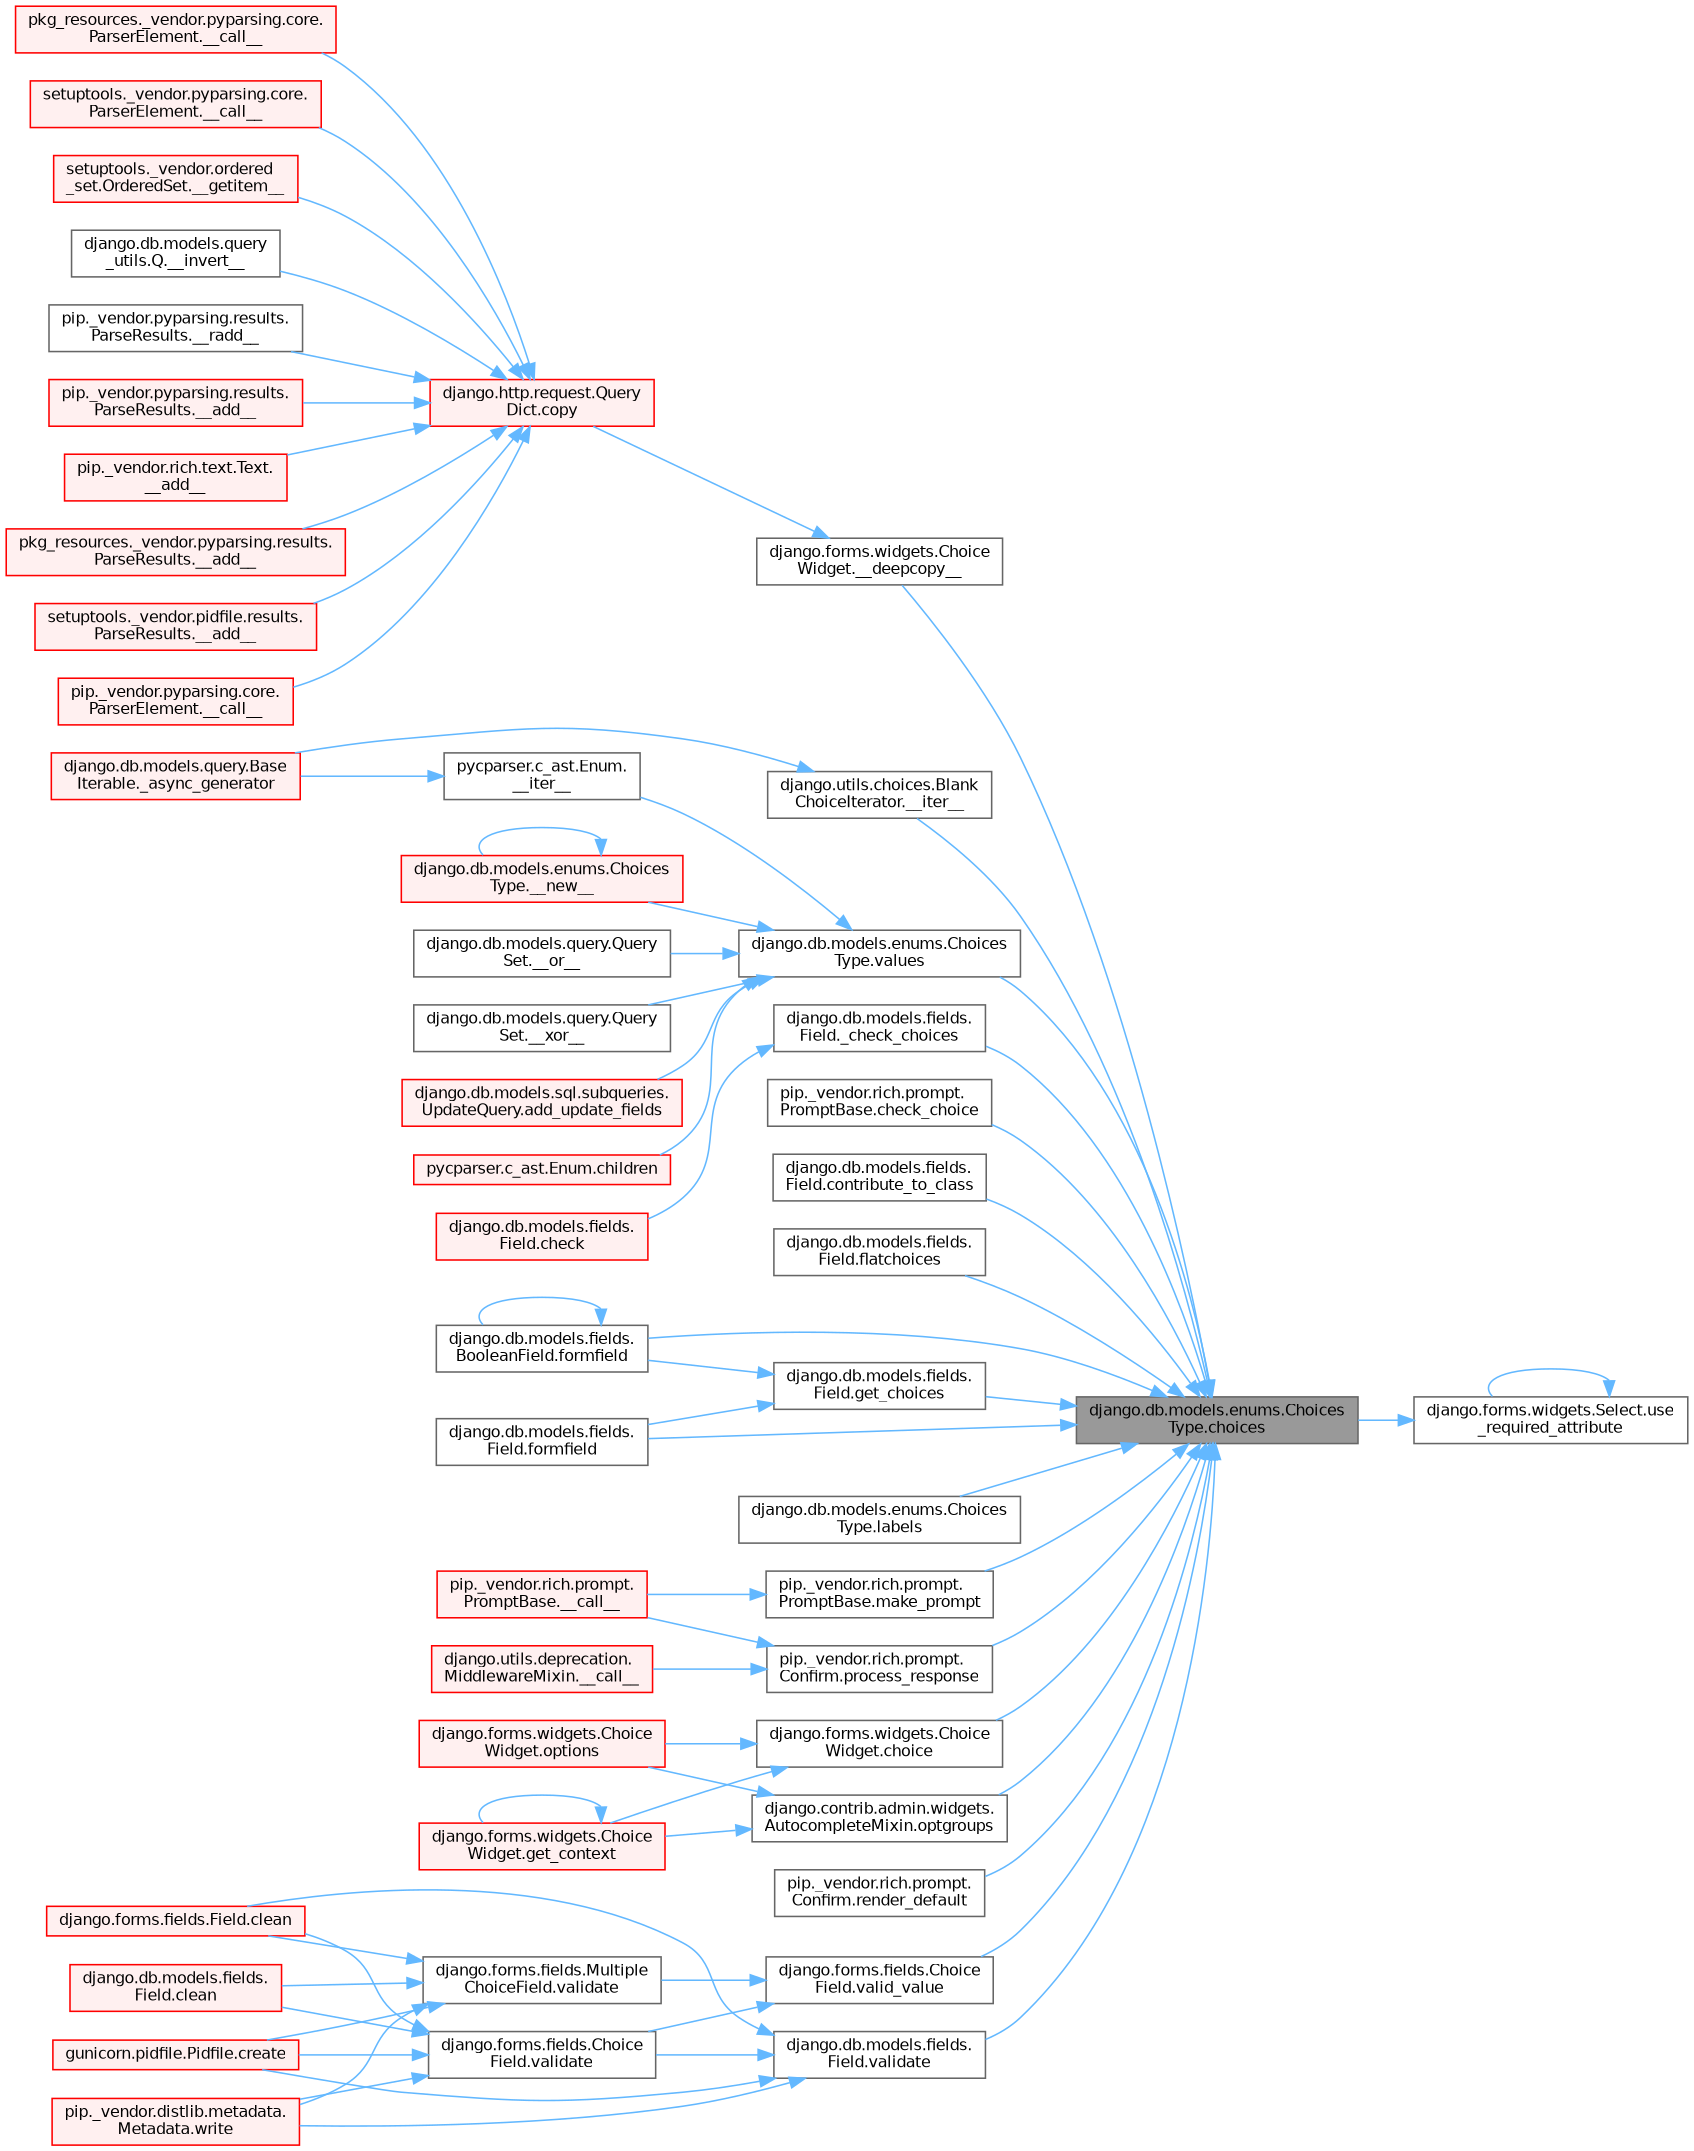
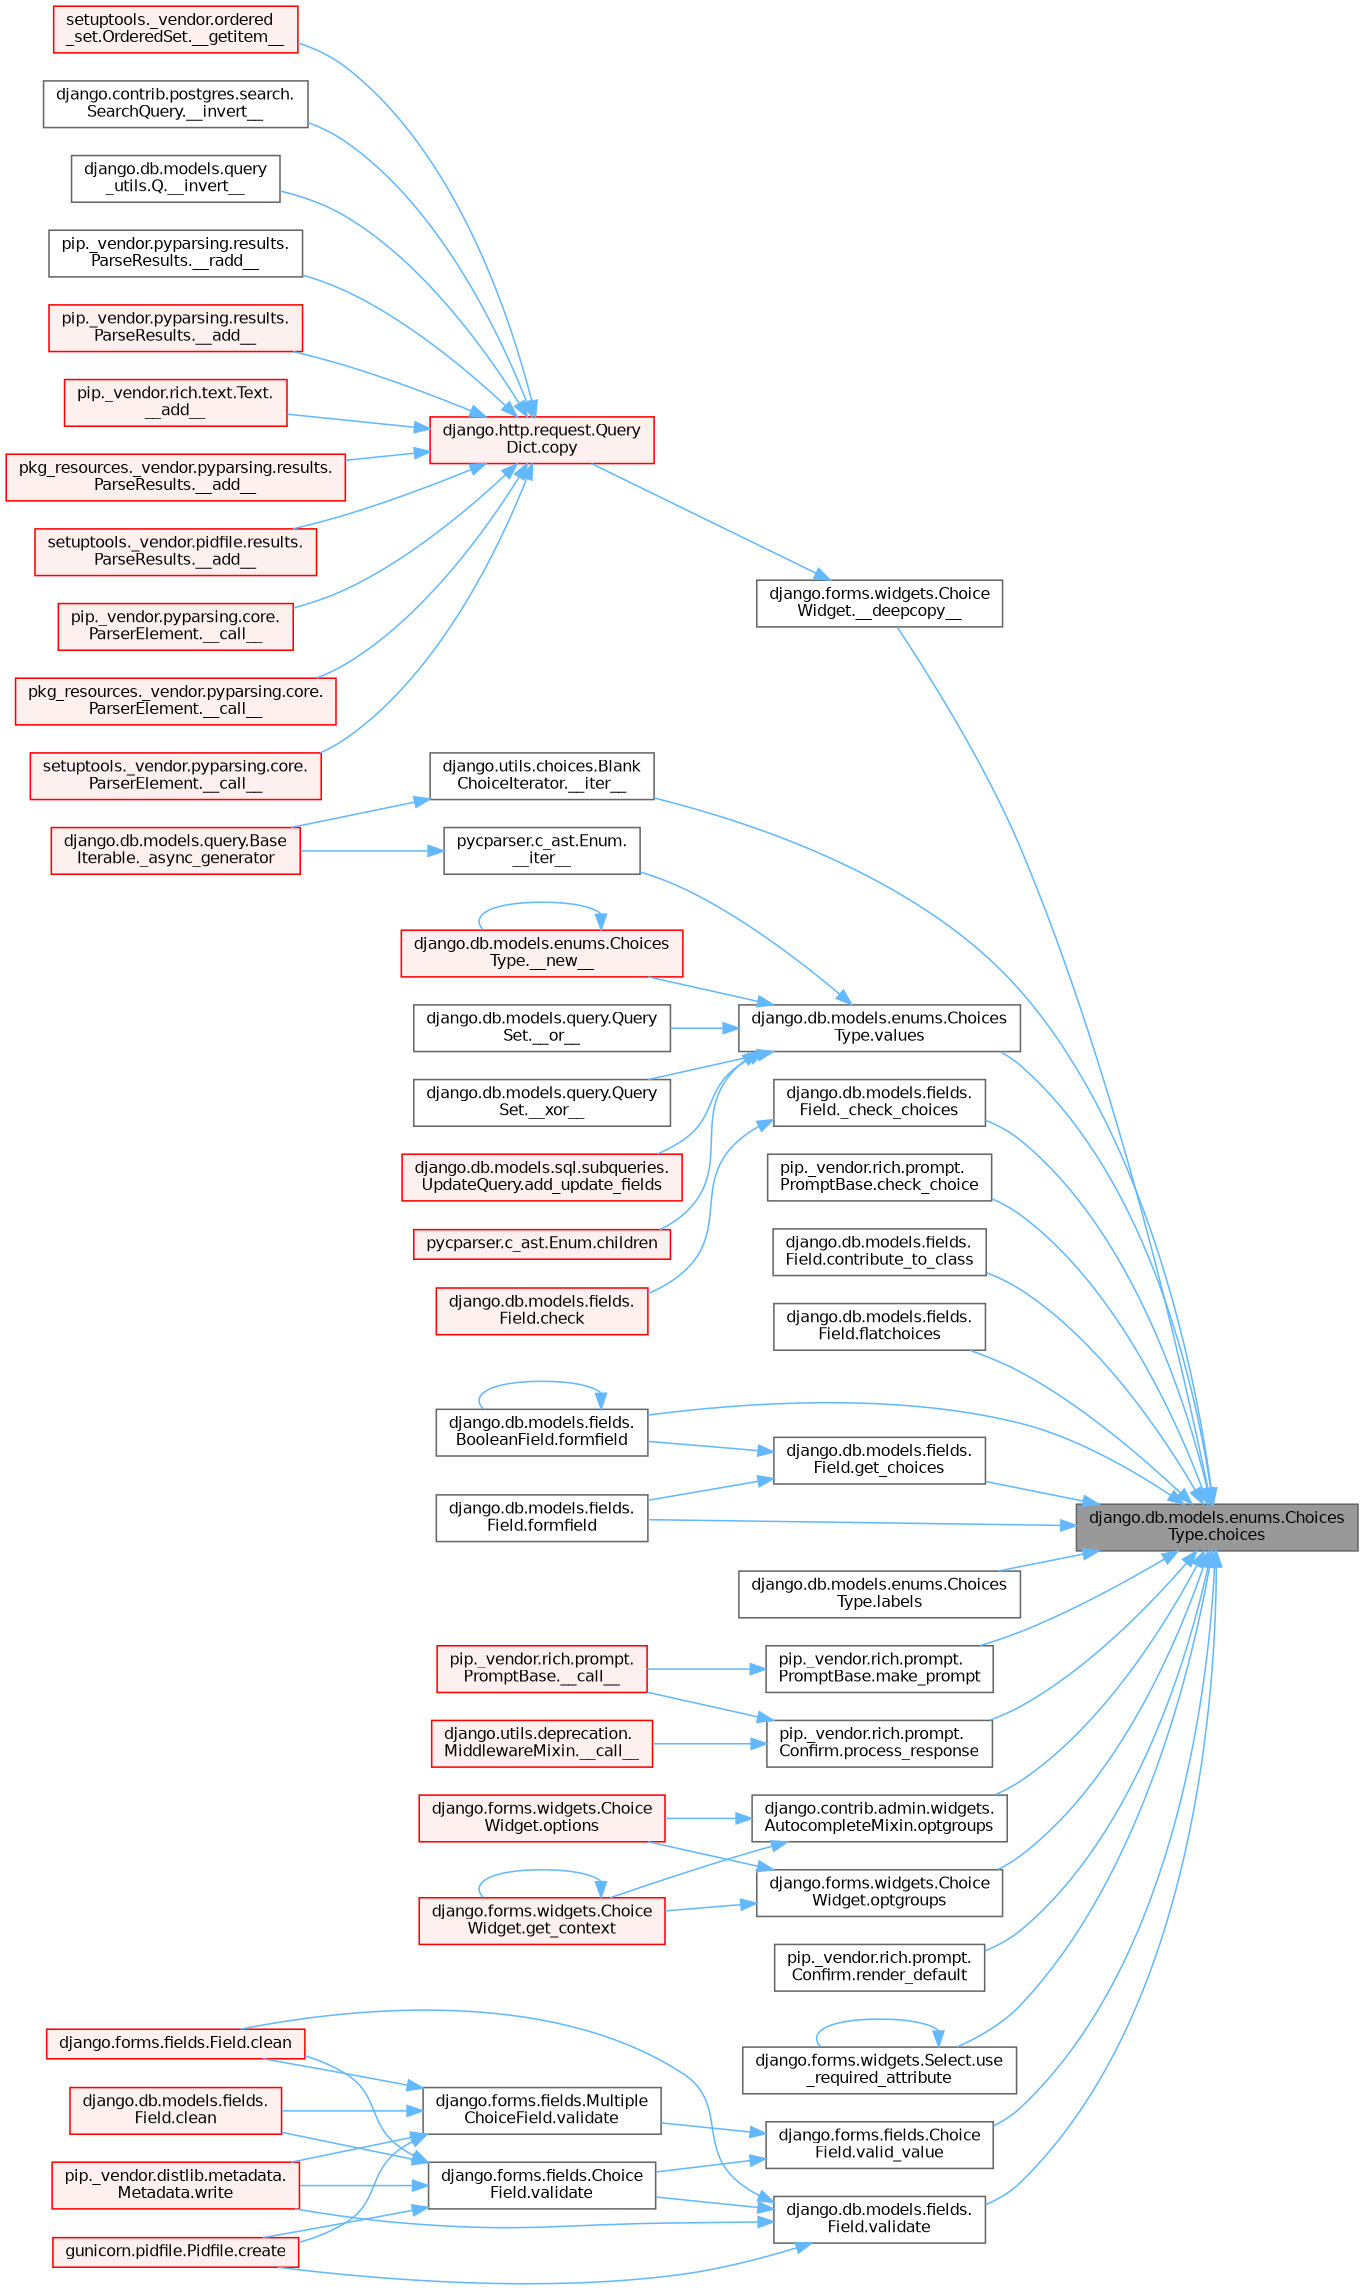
none -> (176, 104)
(1378, 1420) -> (1130, 1834)
(880, 1744) -> (880, 1893)
